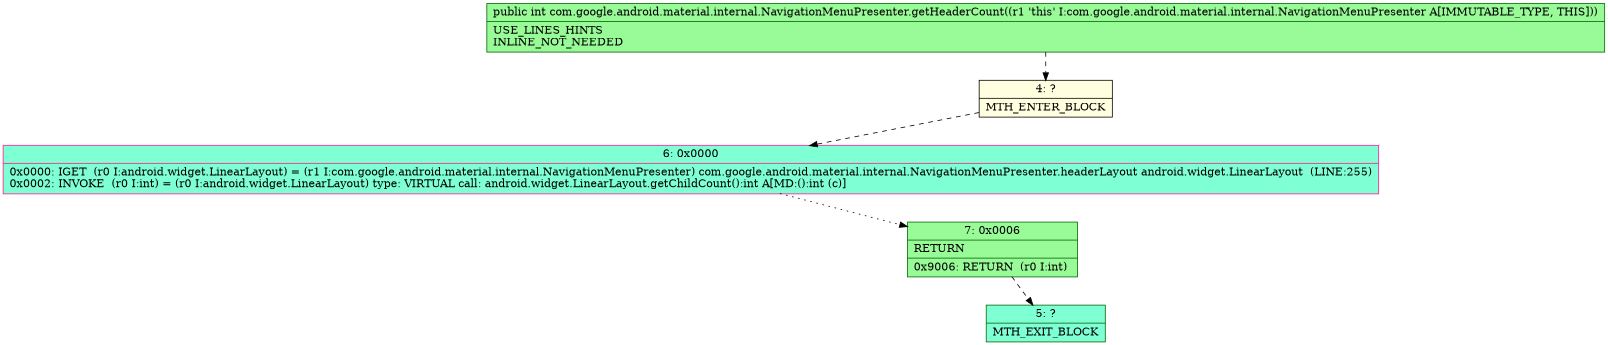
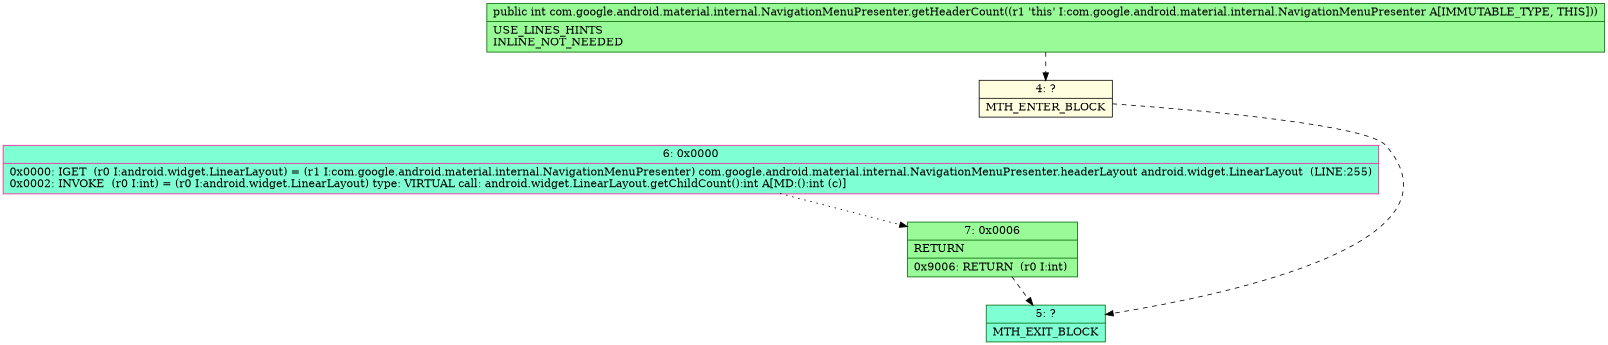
(898, 128) -> (1401, 190)
